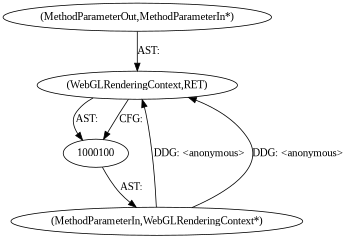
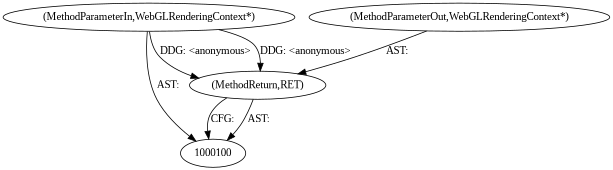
(137, 17) -> (459, 17)
(137, 85) -> (258, 85)
(114, 186) -> (153, 90)
